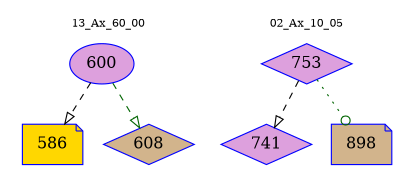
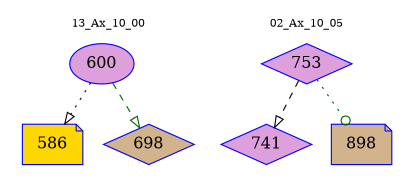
(109, 24) -> (109, 24)
(81, 98) -> (81, 98)
(149, 144) -> (149, 144)
